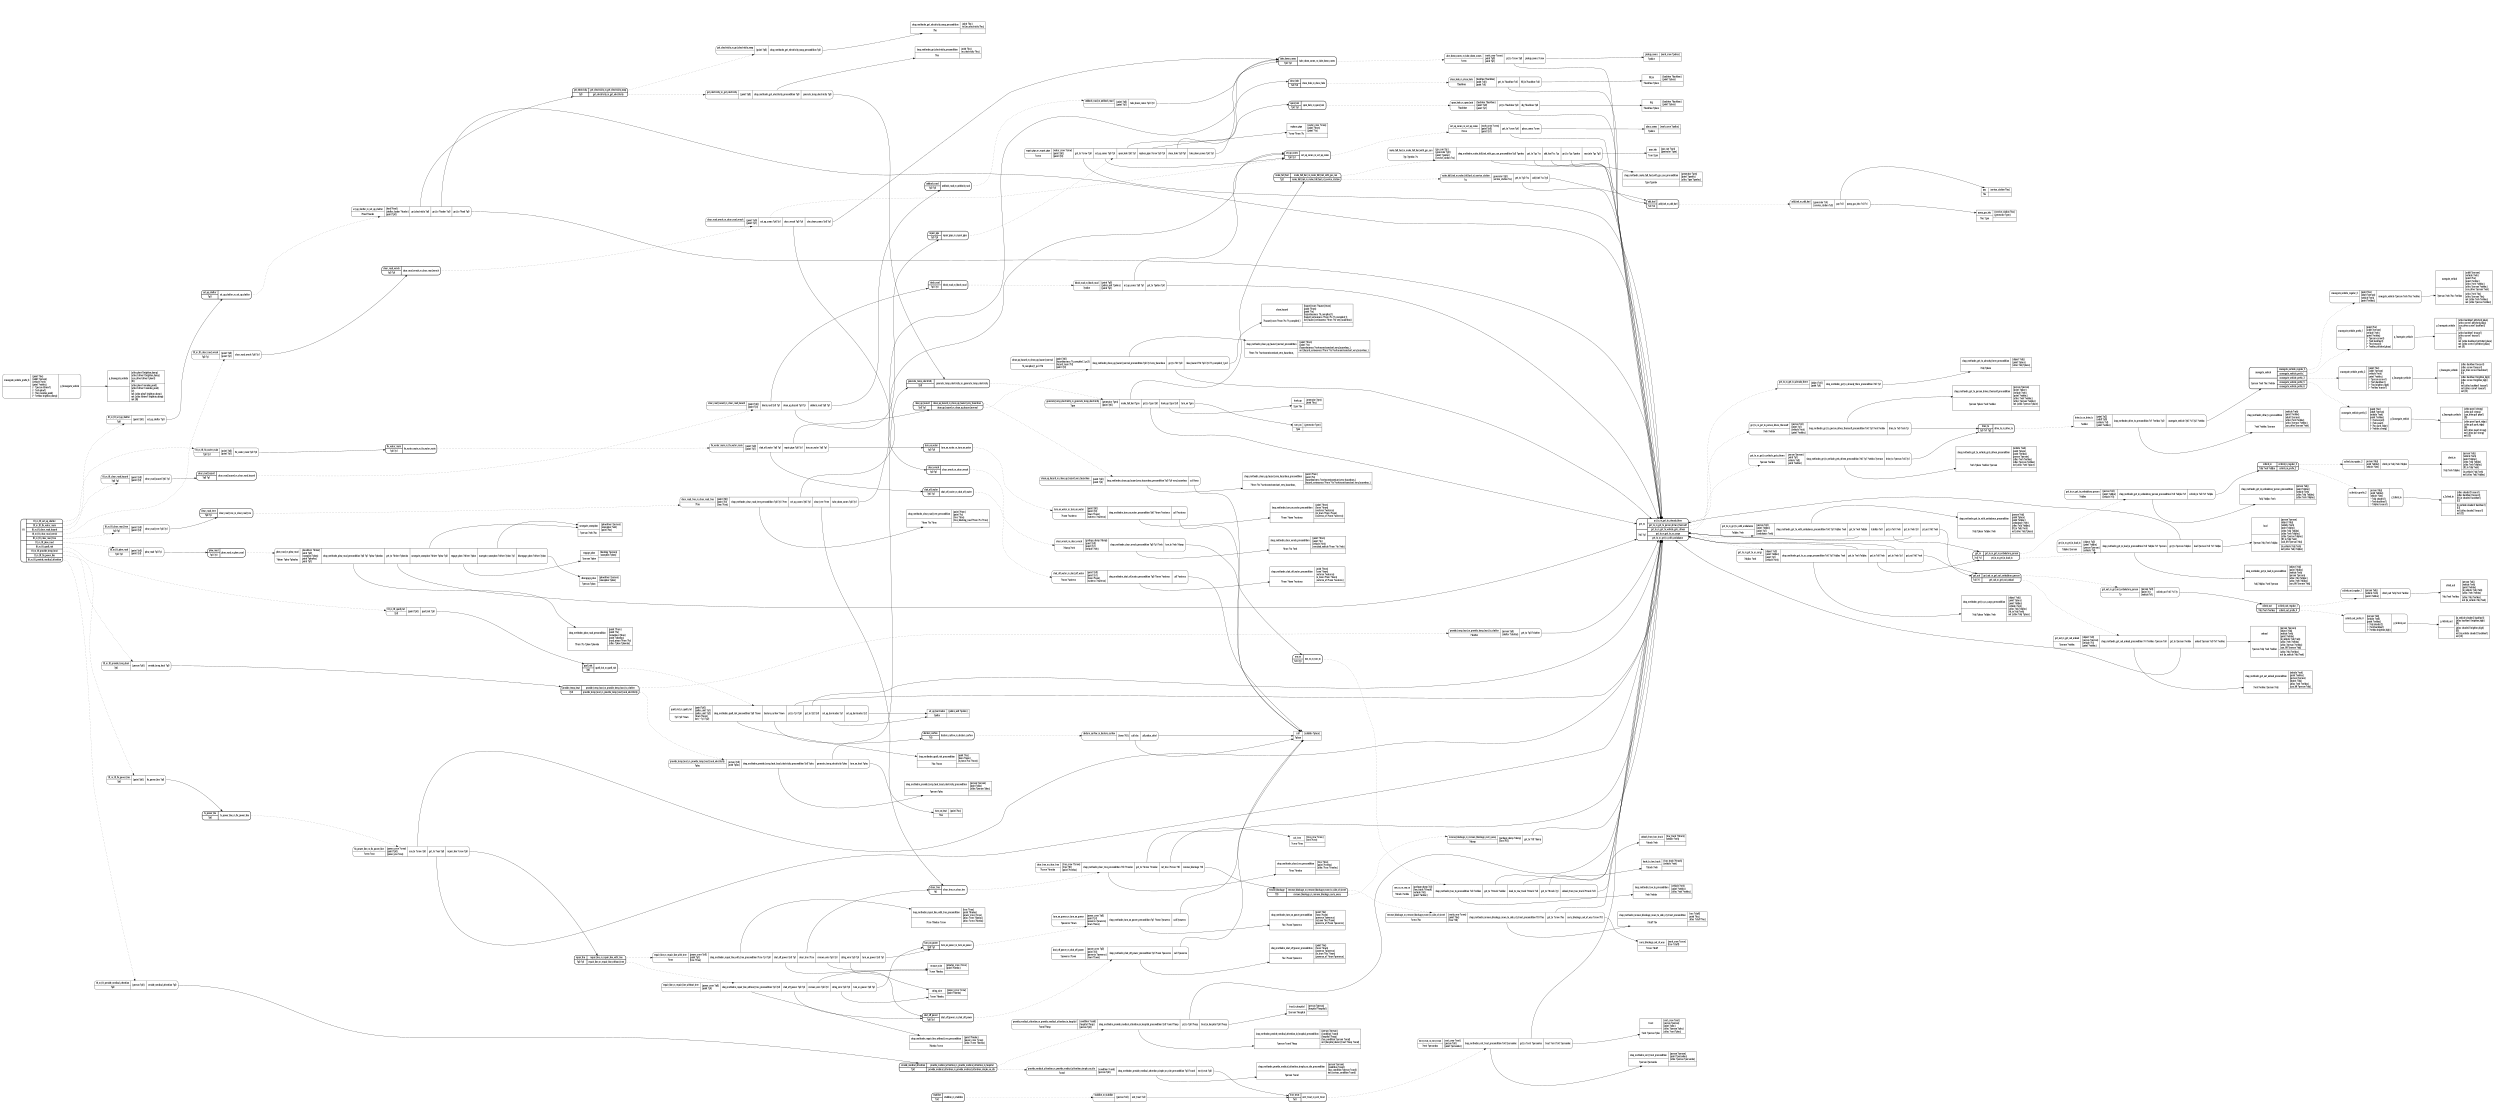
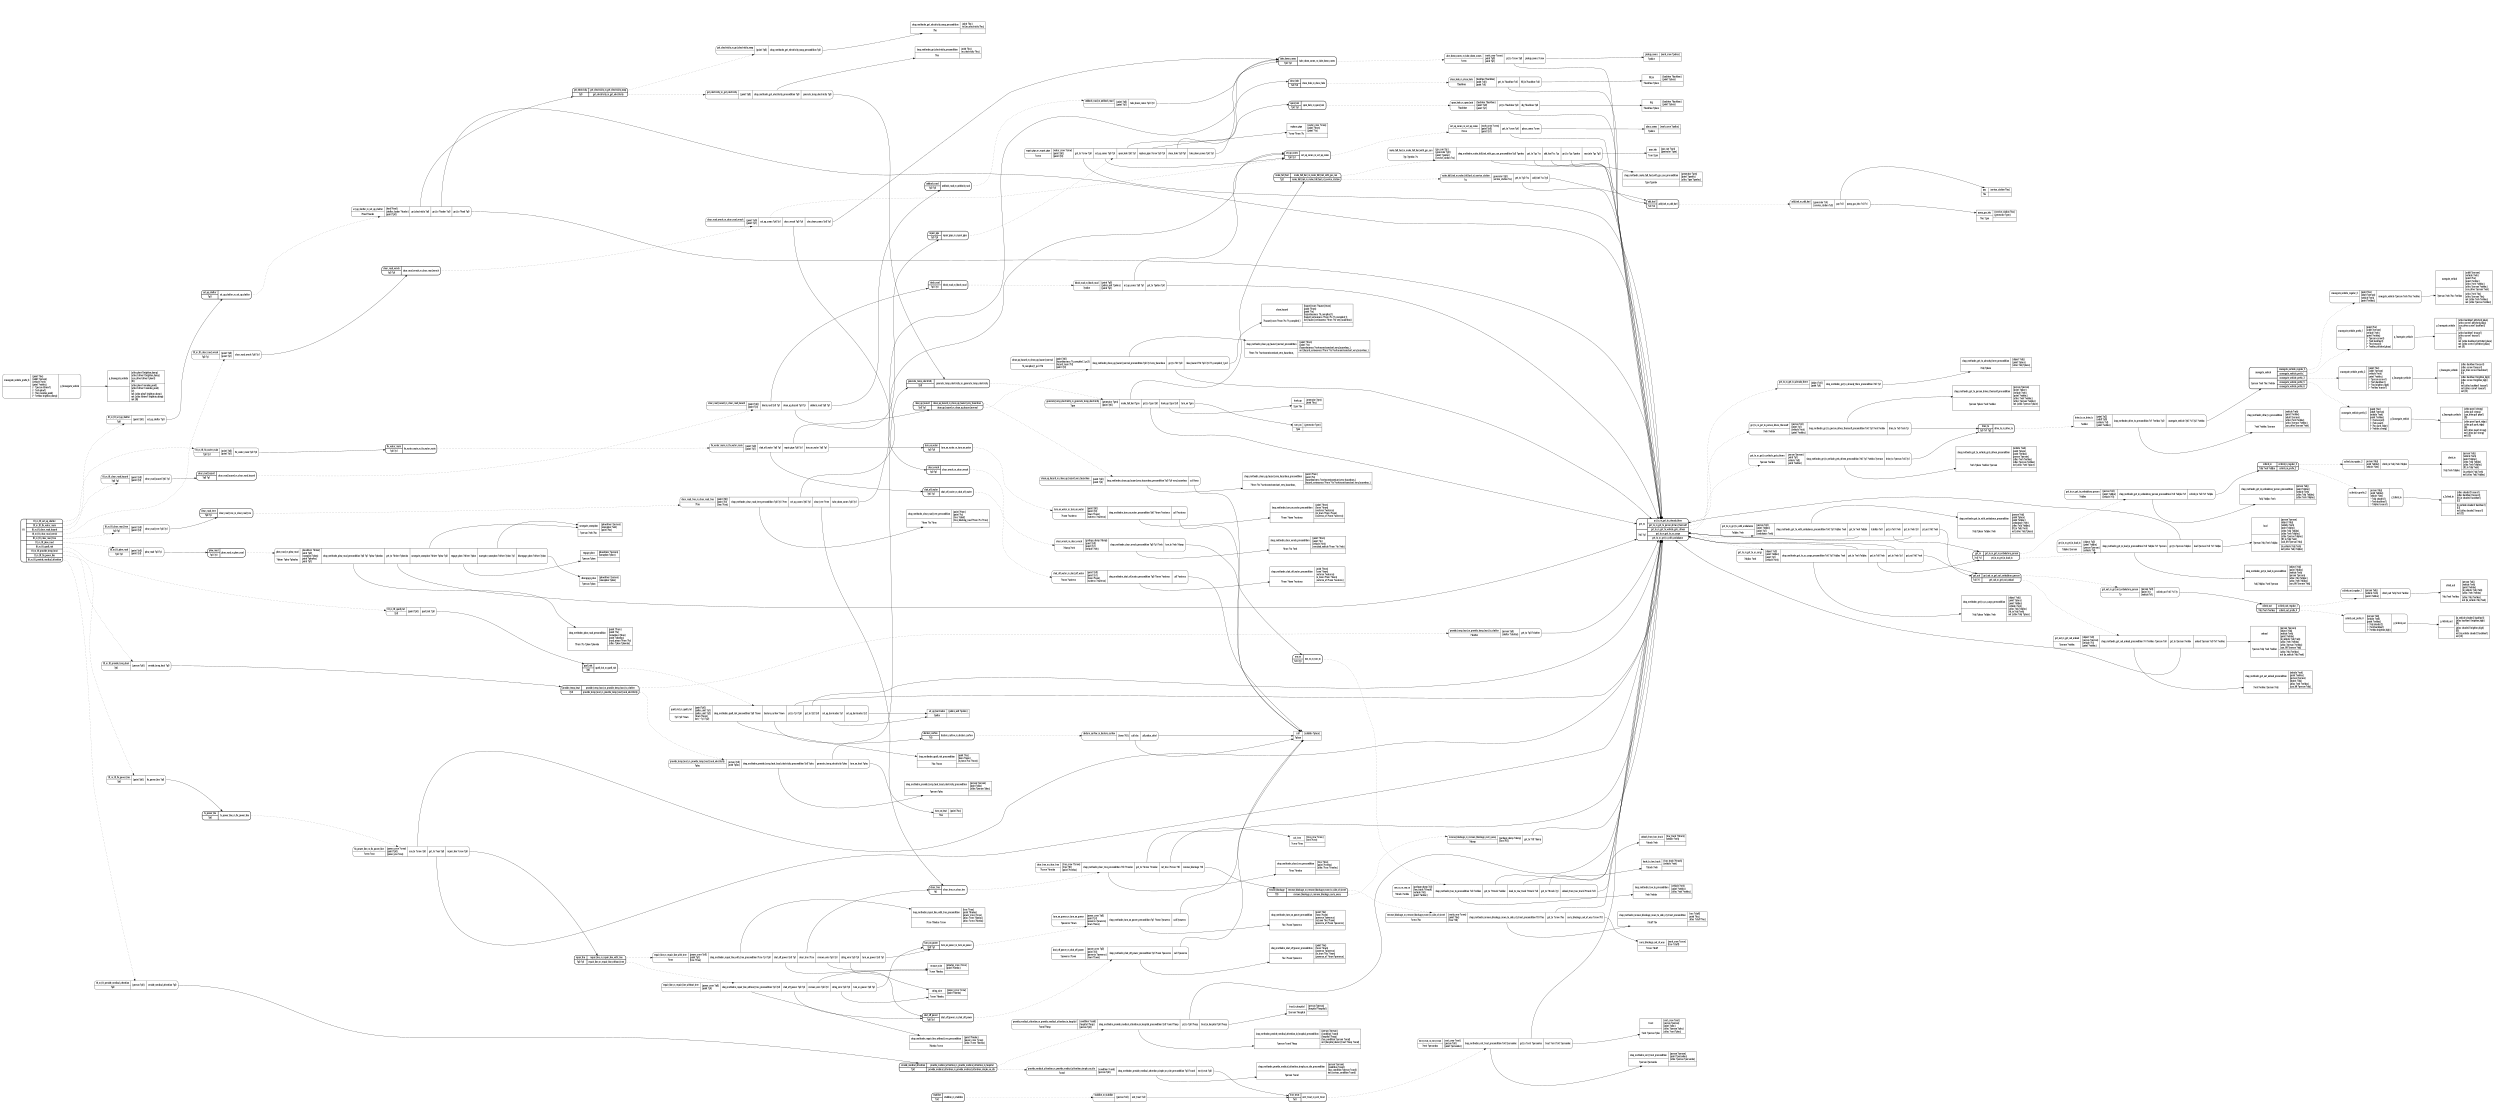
(959, 517) -> (959, 517)
(608, 552) -> (608, 552)
